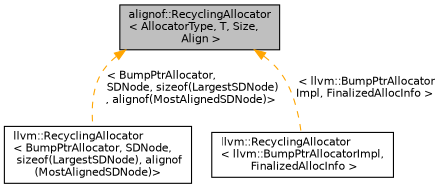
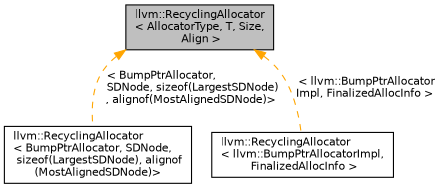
(200, 27) -> (200, 27)
